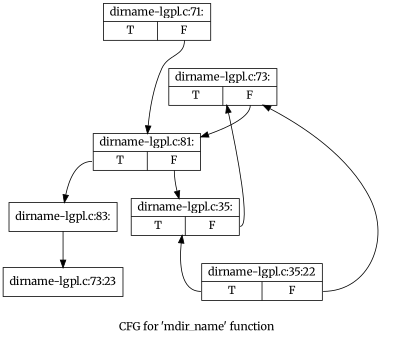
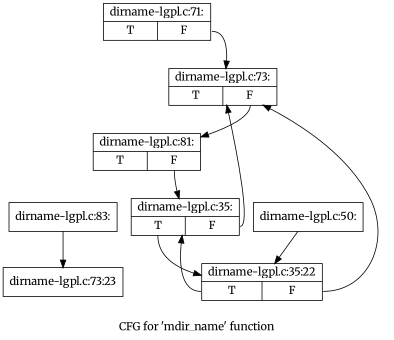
(158, 78) -> (225, 43)
(74, 173) -> none
none -> (308, 217)
none -> (169, 260)
